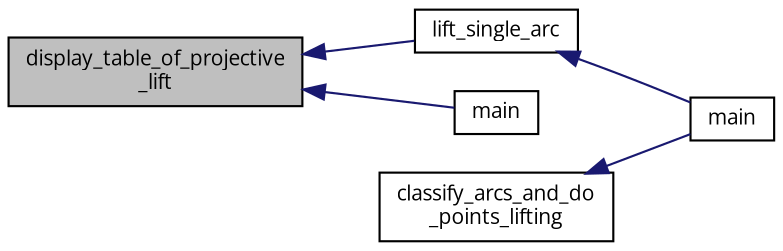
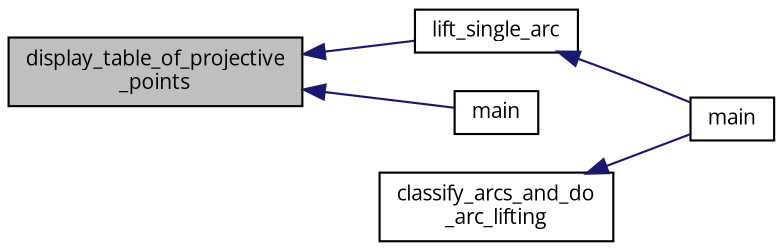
(155, 72) -> (155, 72)
(496, 207) -> (496, 207)
